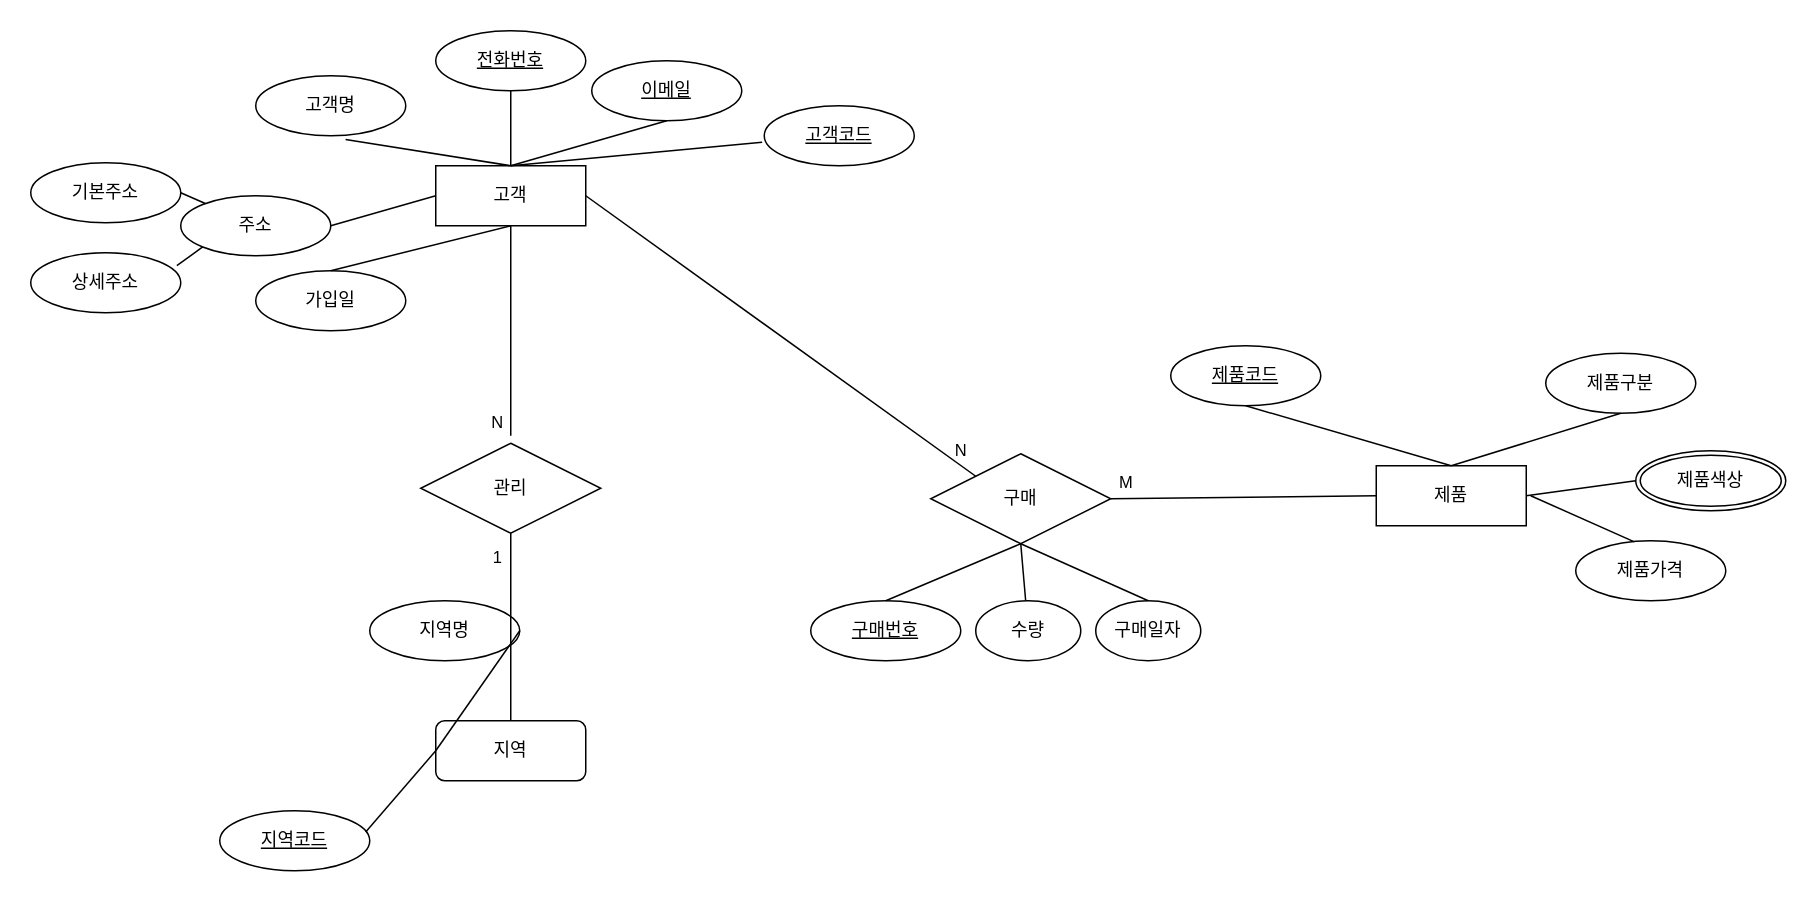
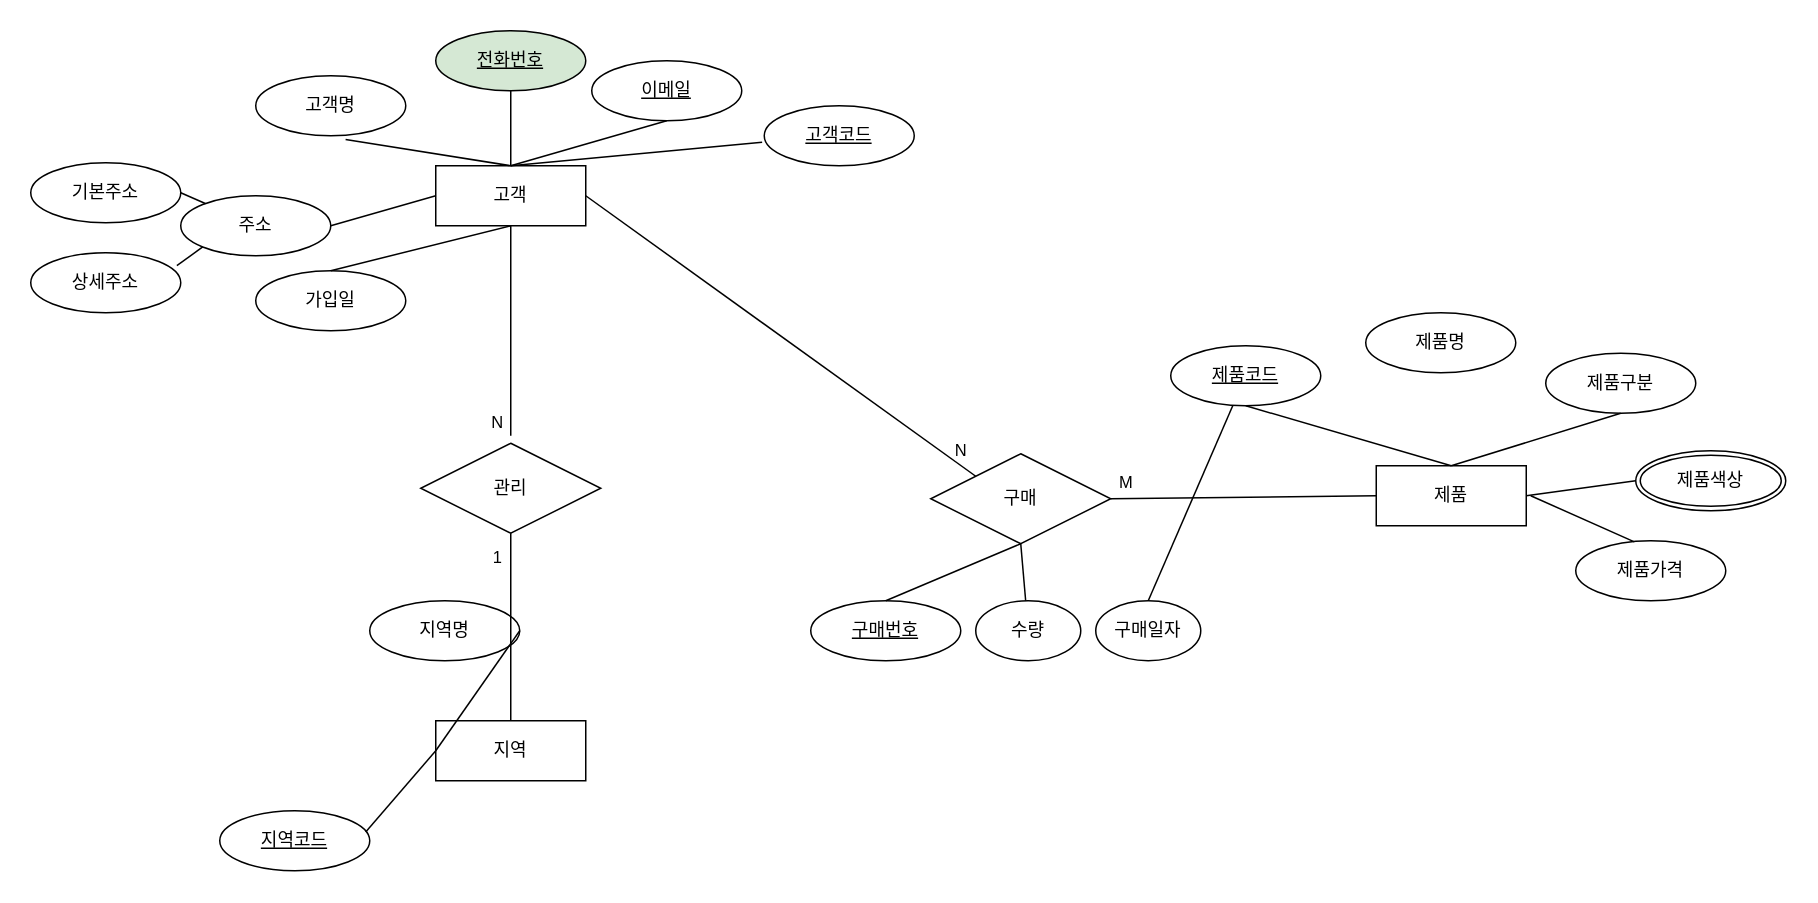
(511, 61) -> (511, 61)
none -> (1441, 343)
(1085, 572) -> (1191, 503)
(511, 751) -> (511, 751)
